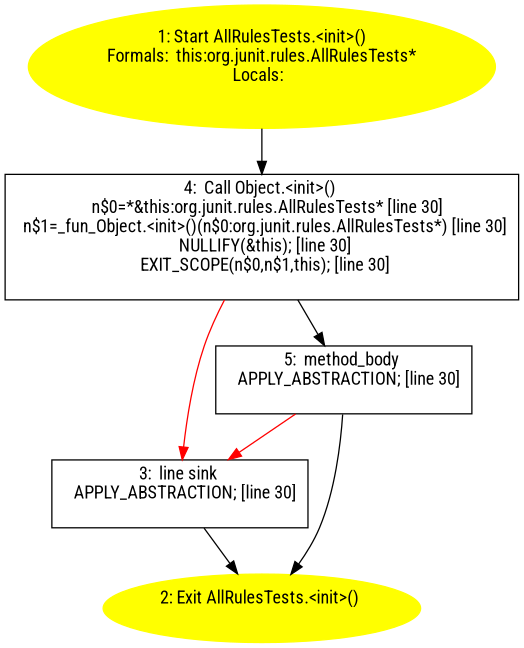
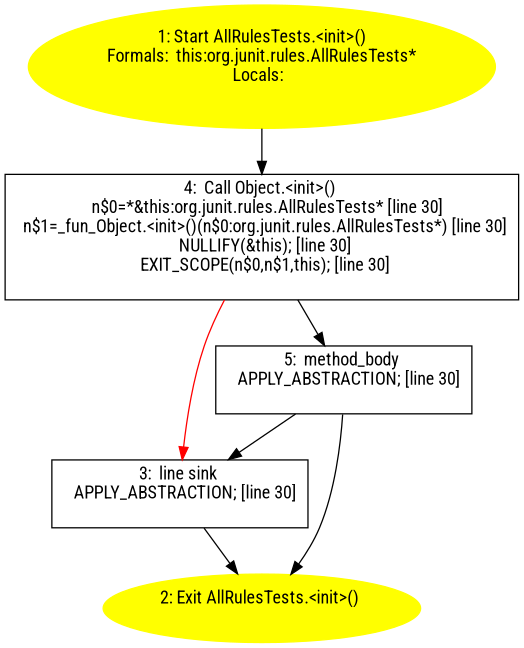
(267, 433) -> (267, 433)
